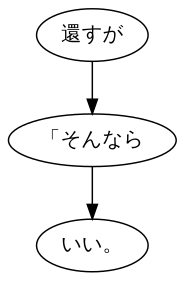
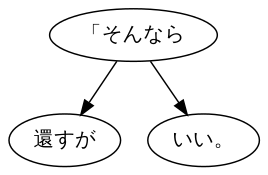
(92, 80) -> (103, 82)
